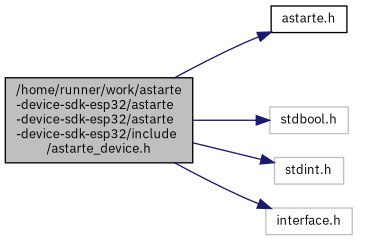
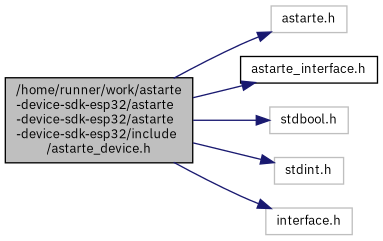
(309, 19) -> (309, 19)
none -> (309, 70)
